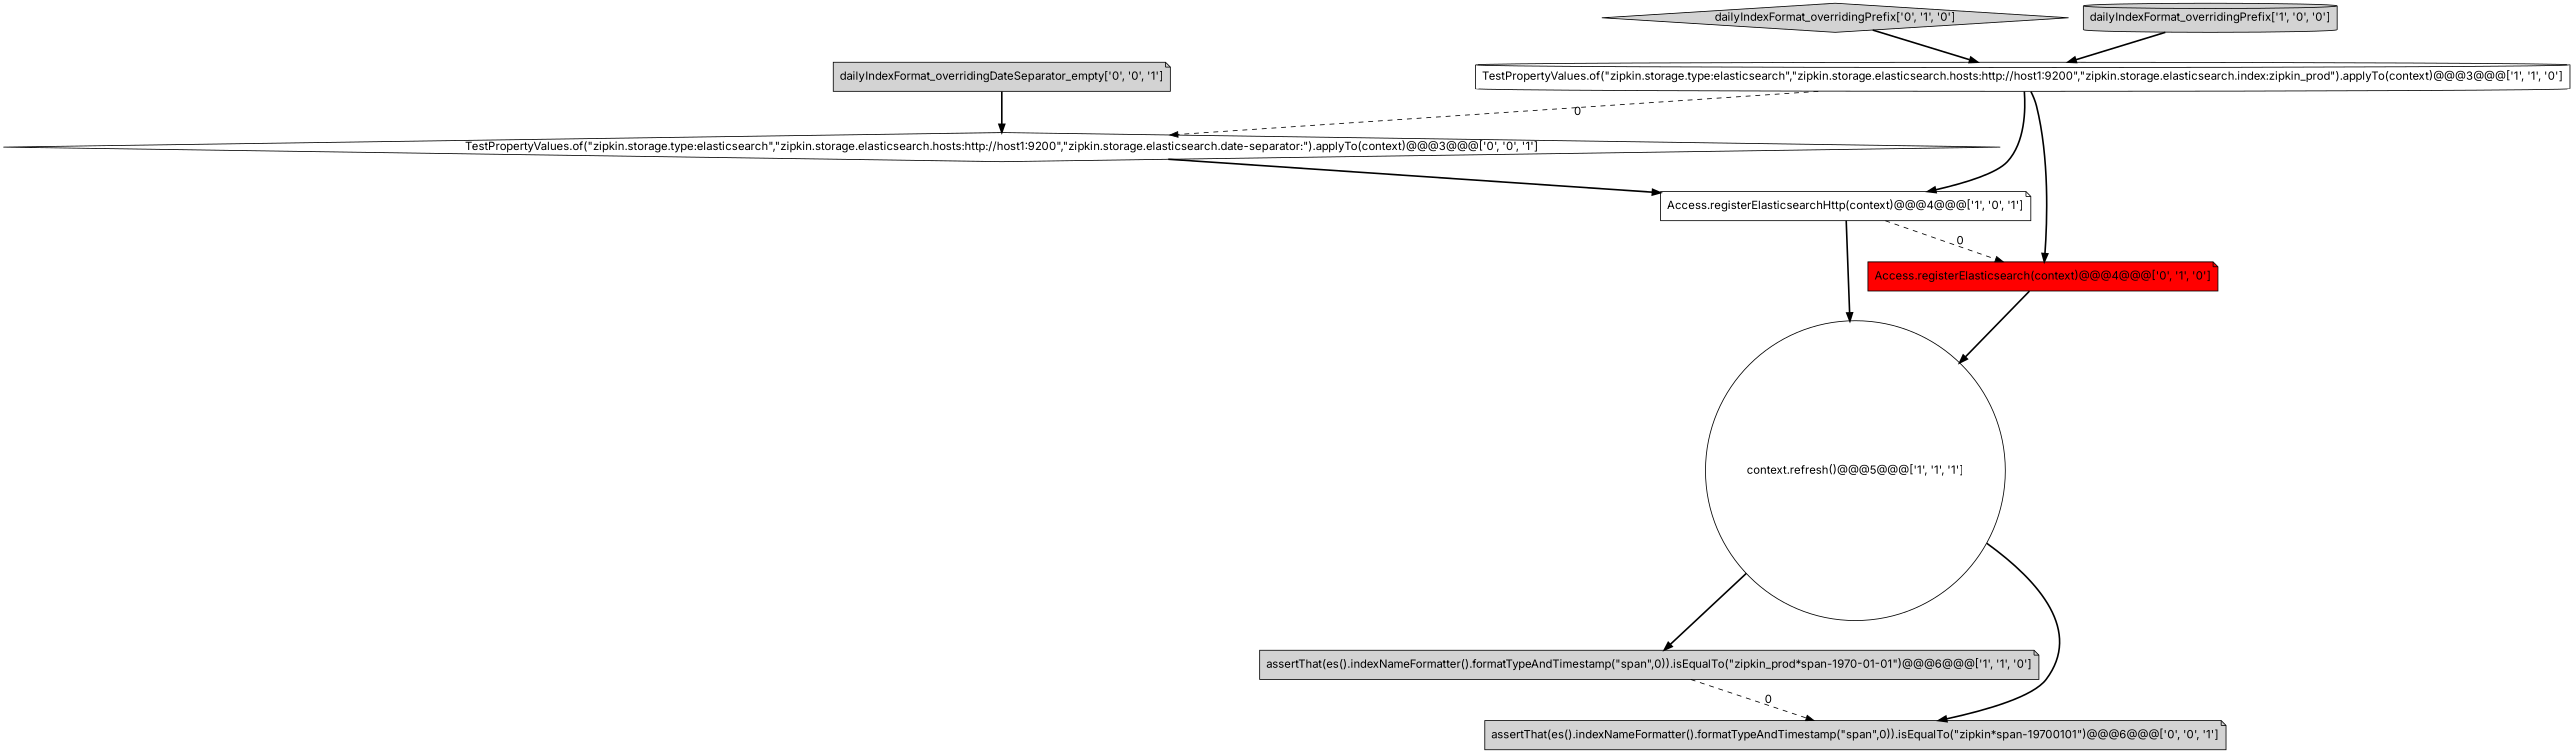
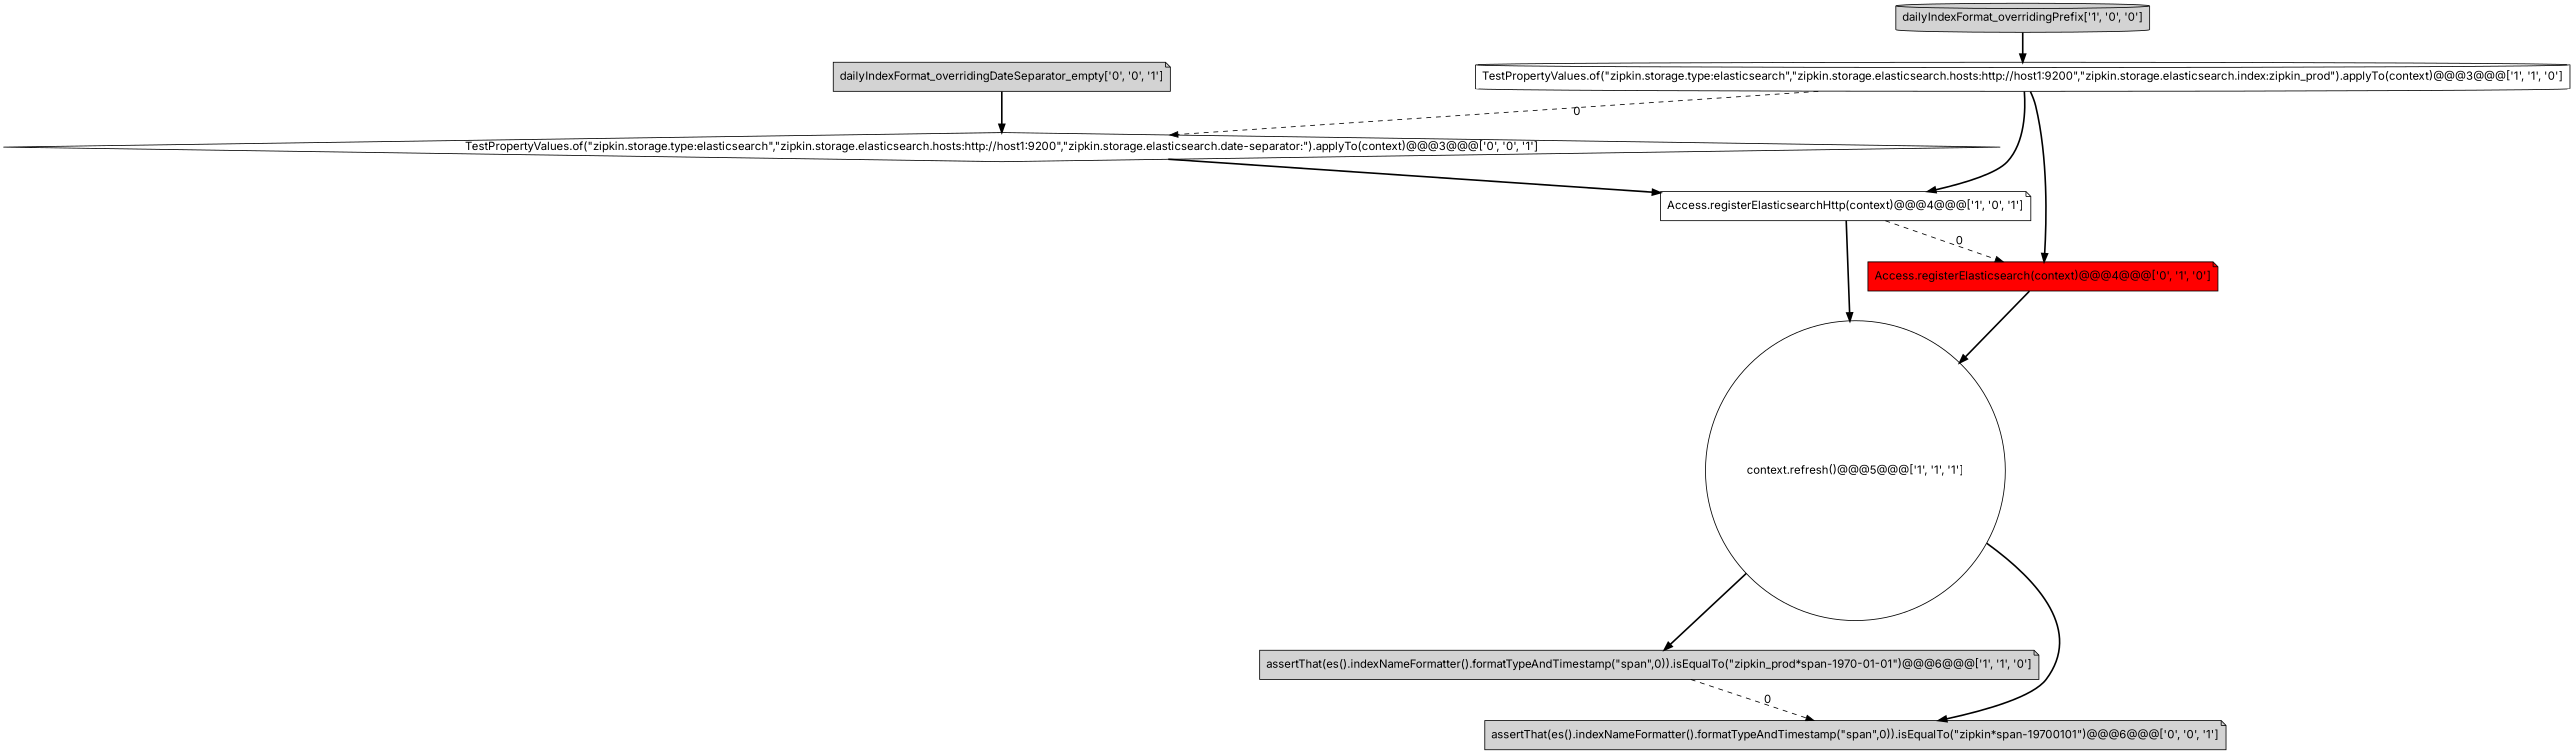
(1835, 18) -> none
